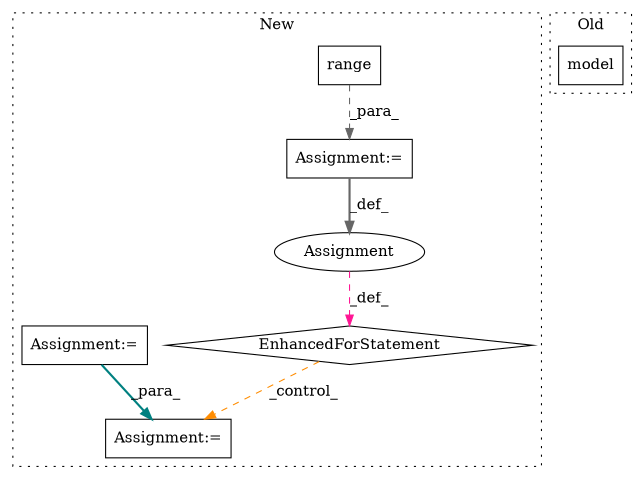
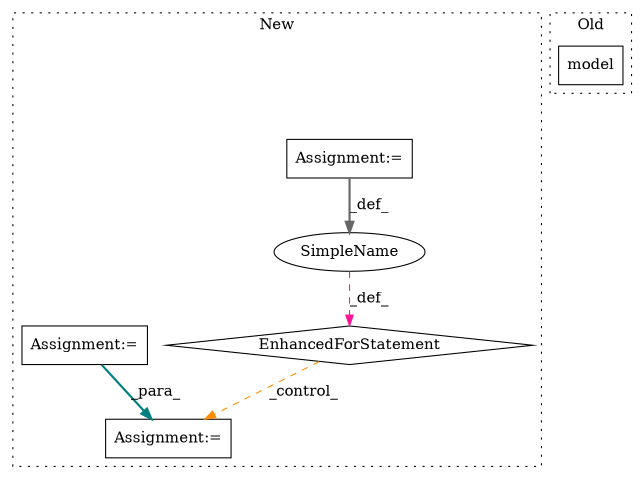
(350, 65) -> none
(350, 252) -> (350, 252)
